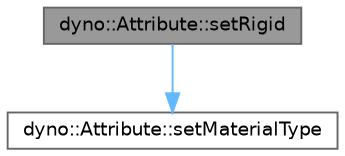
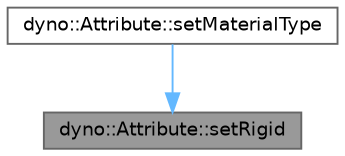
(173, 69) -> (173, 69)
